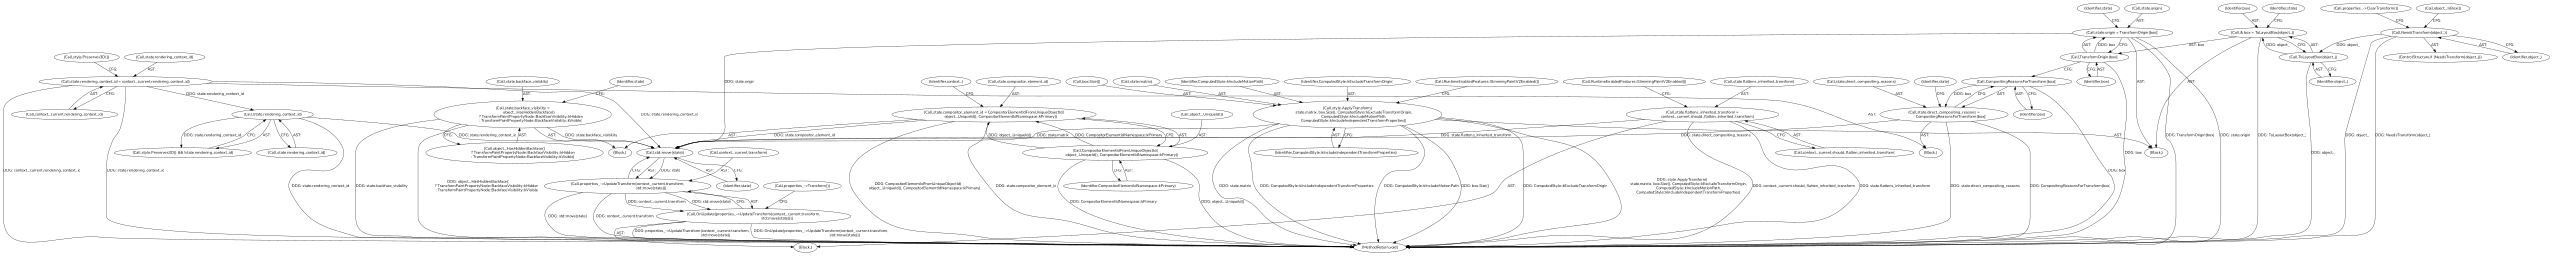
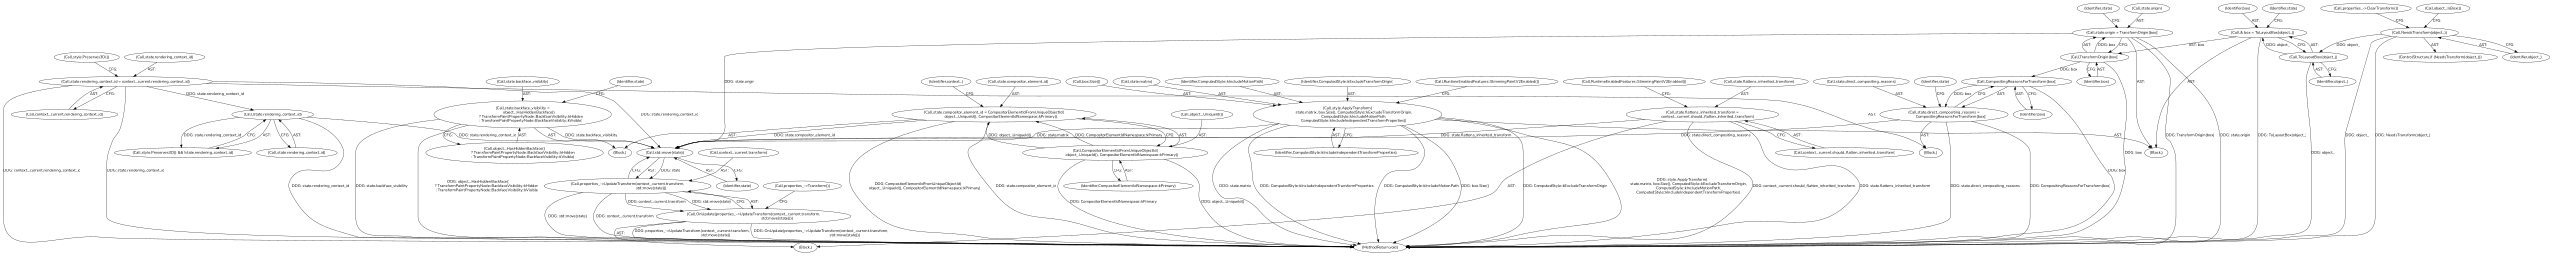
(2069, 69) -> (2069, 69)
